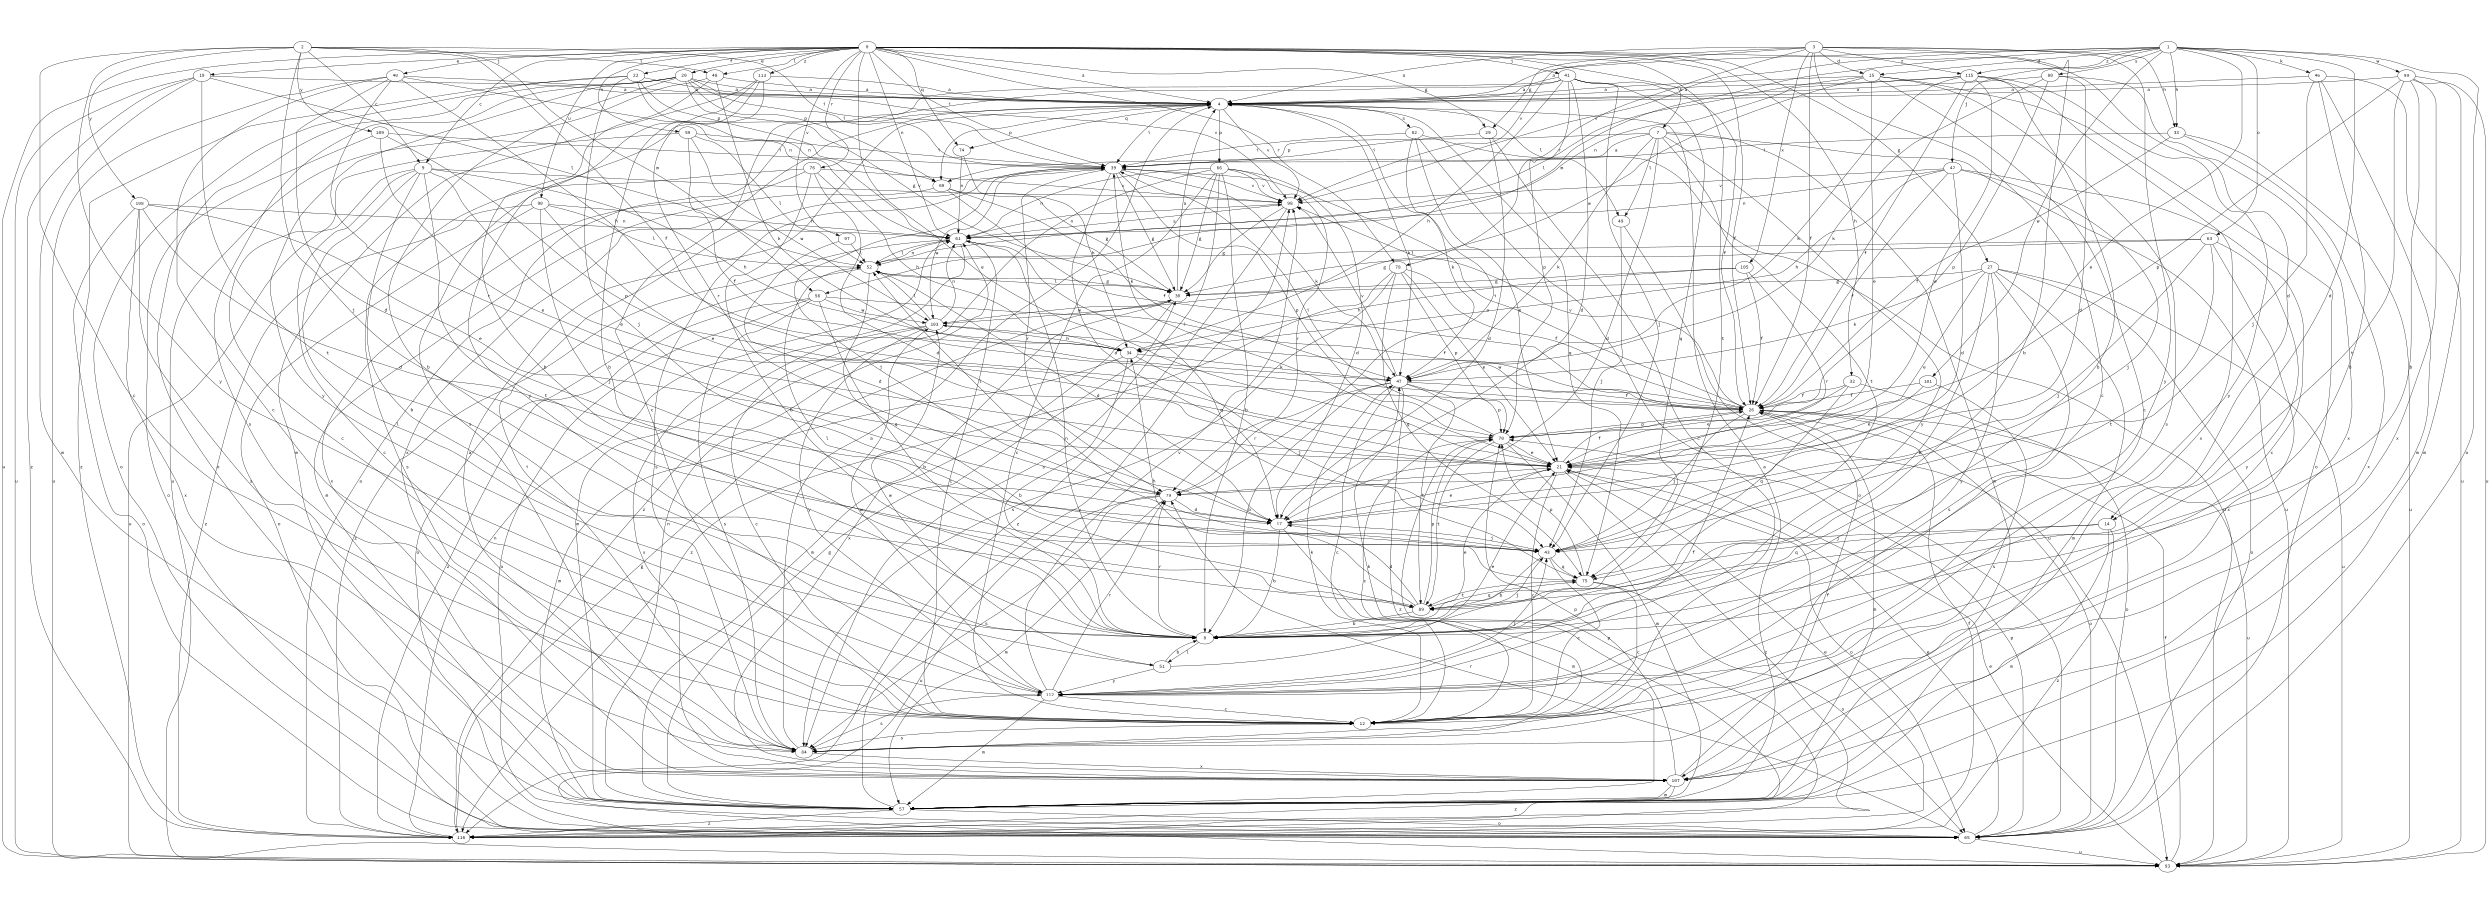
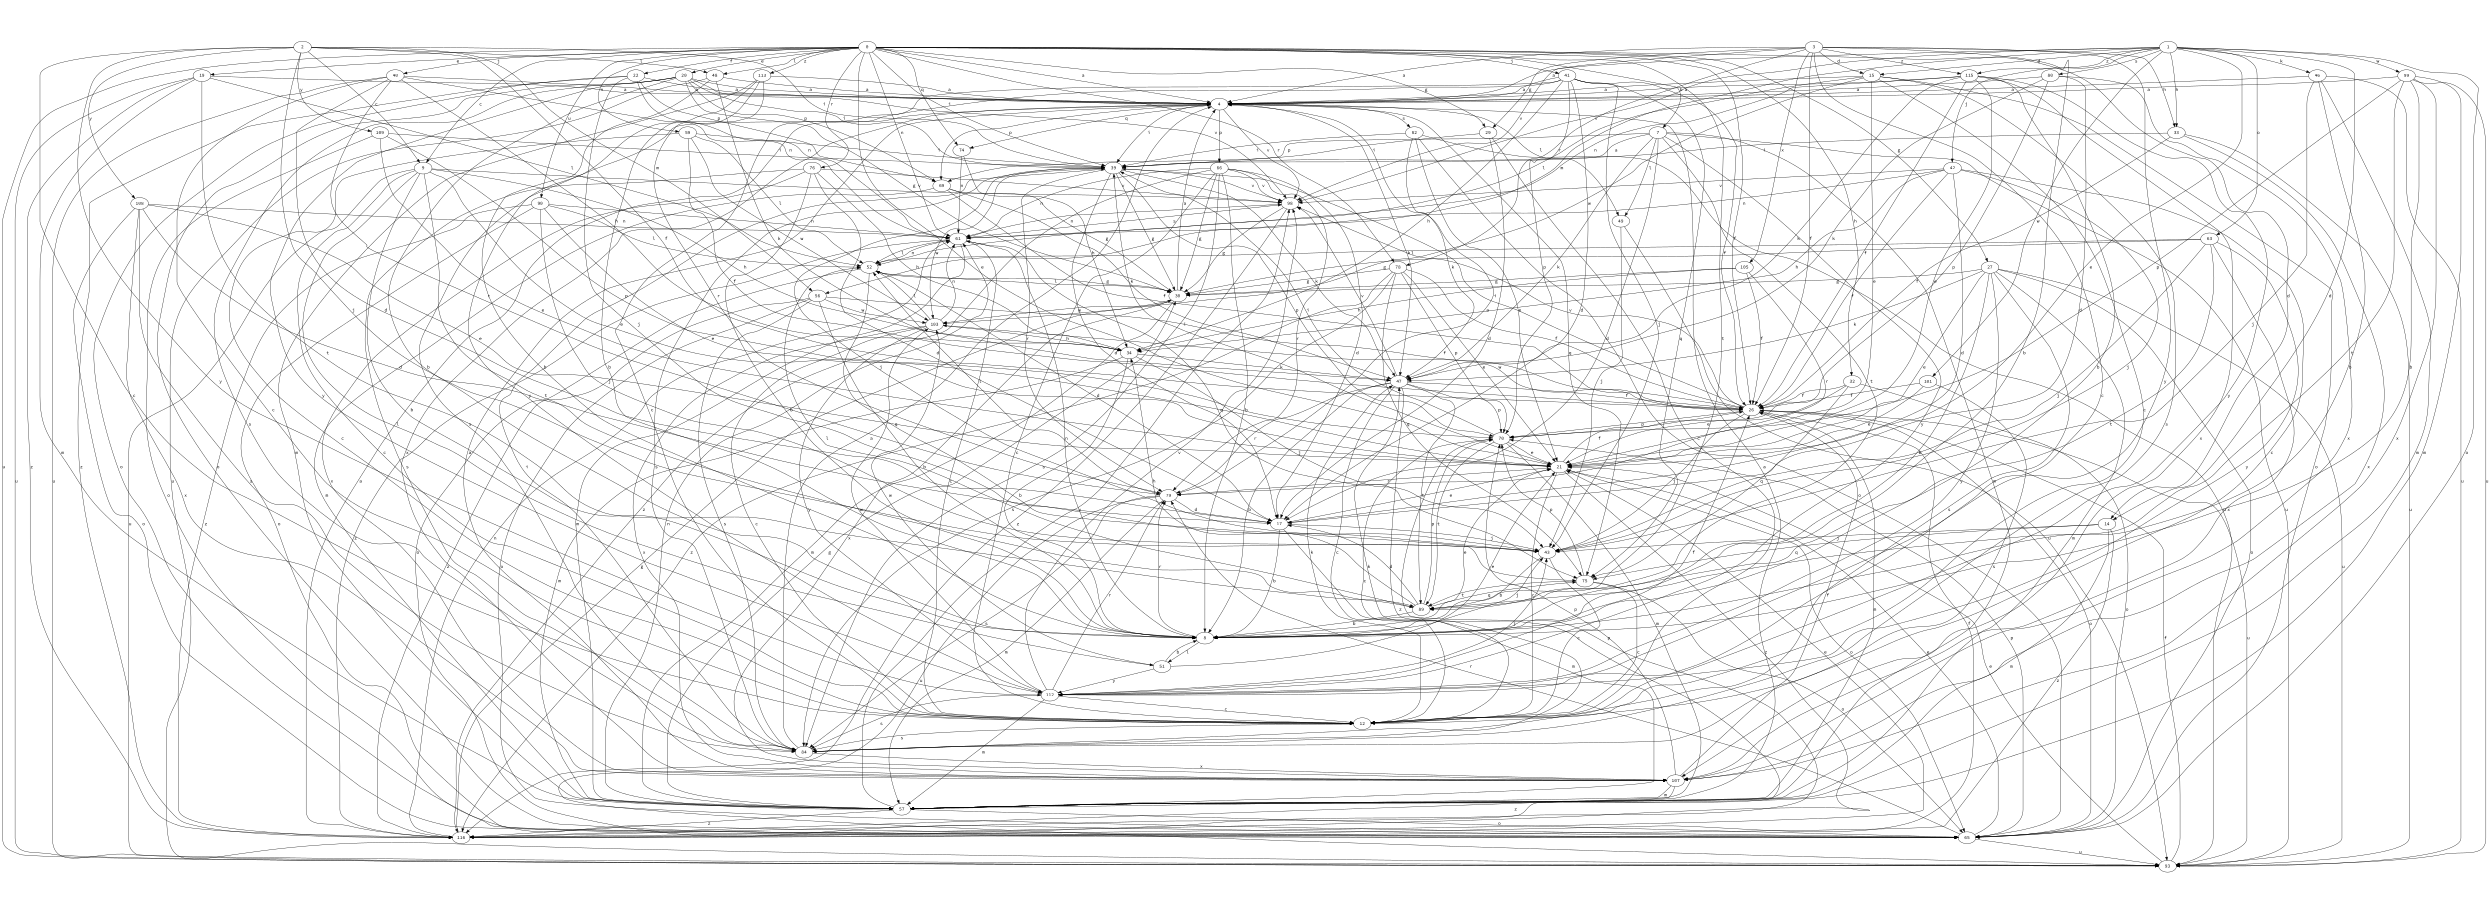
(847, 239) -> none
none -> (1294, 281)
(1561, 569) -> none
